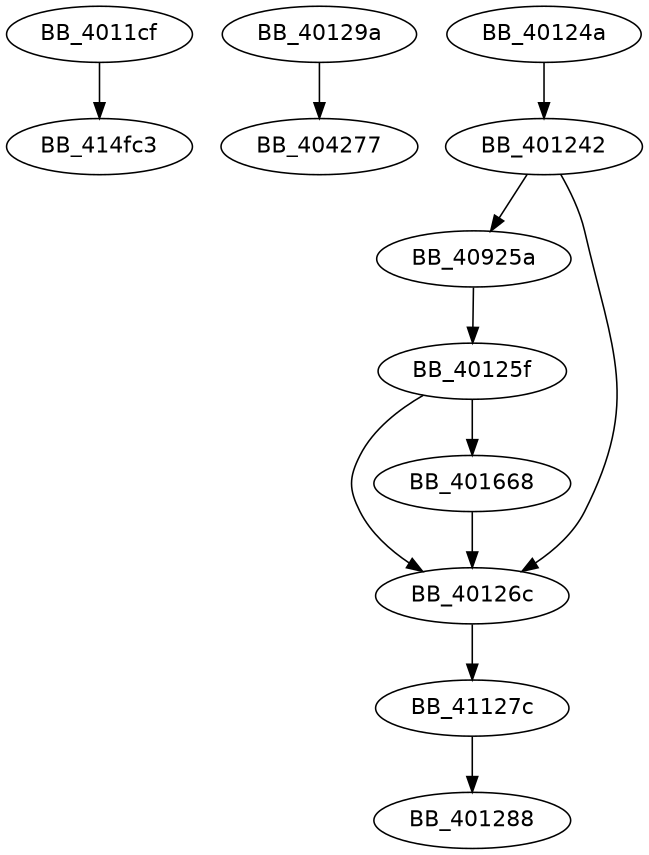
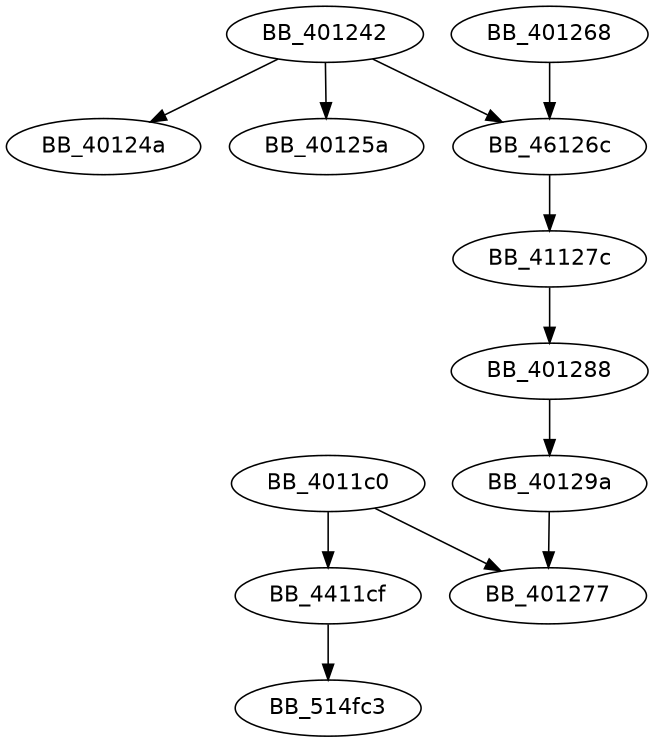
(100, 34) -> (328, 596)
(544, 83) -> (221, 87)
(100, 147) -> (328, 708)
(319, 147) -> (548, 596)
(474, 259) -> (327, 147)
(472, 371) -> none
none -> (550, 420)
none -> (328, 484)
(472, 484) -> (550, 34)
(472, 596) -> (550, 147)
